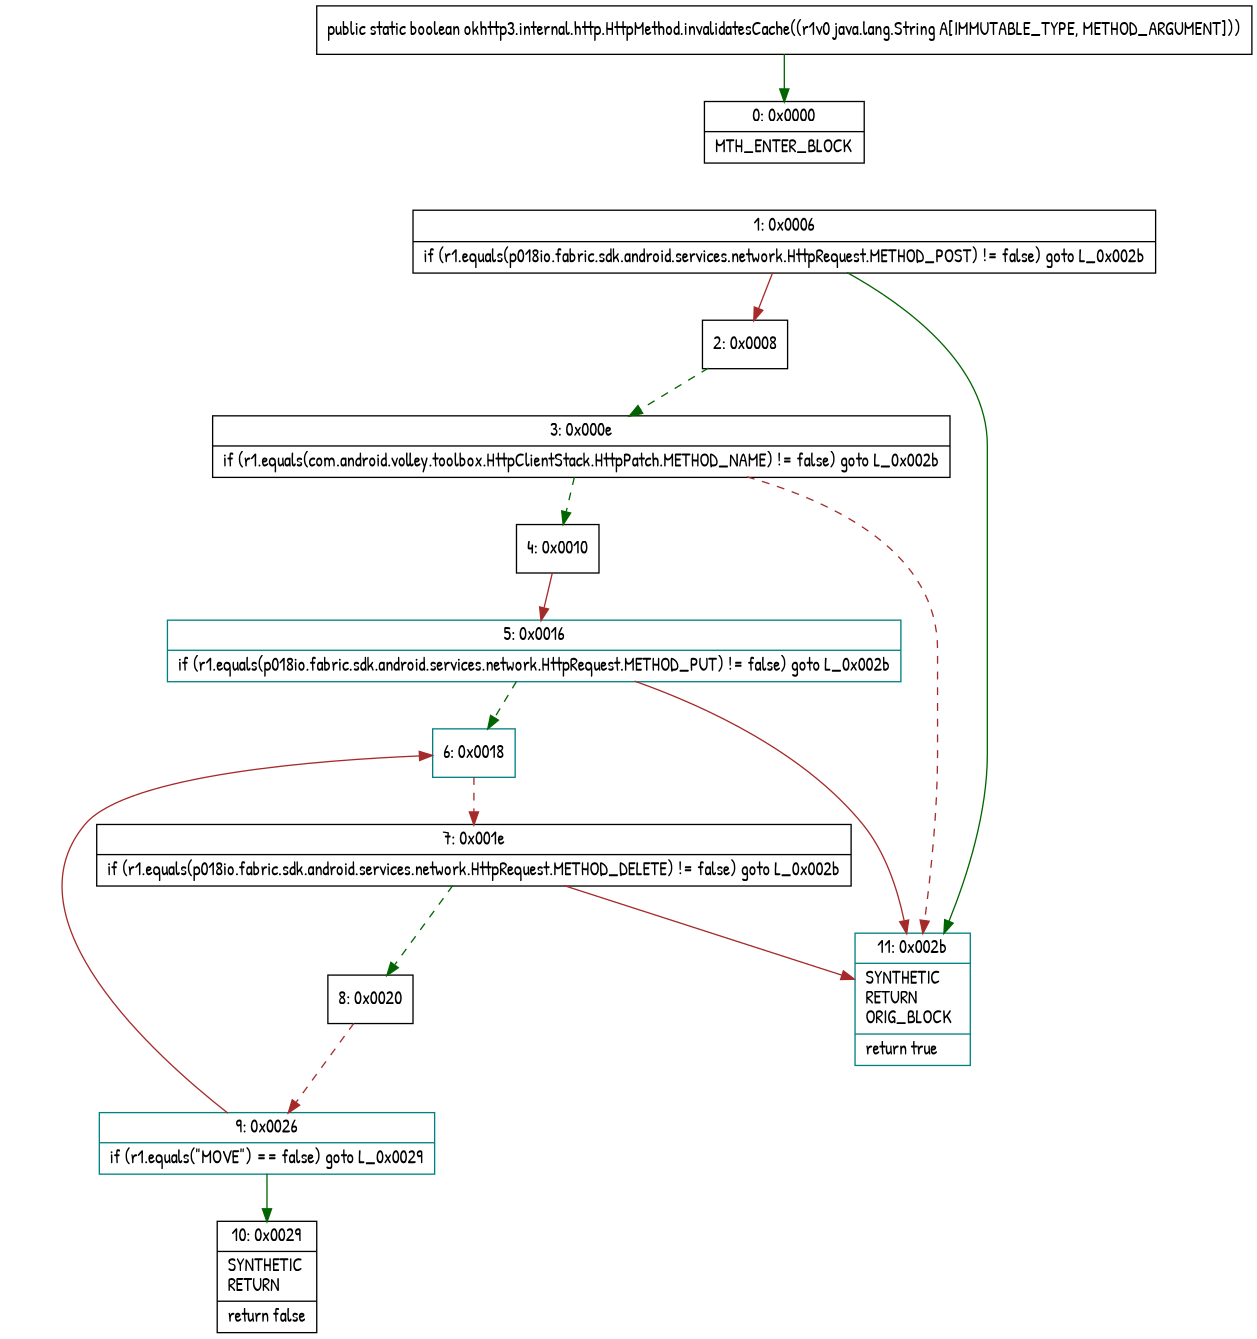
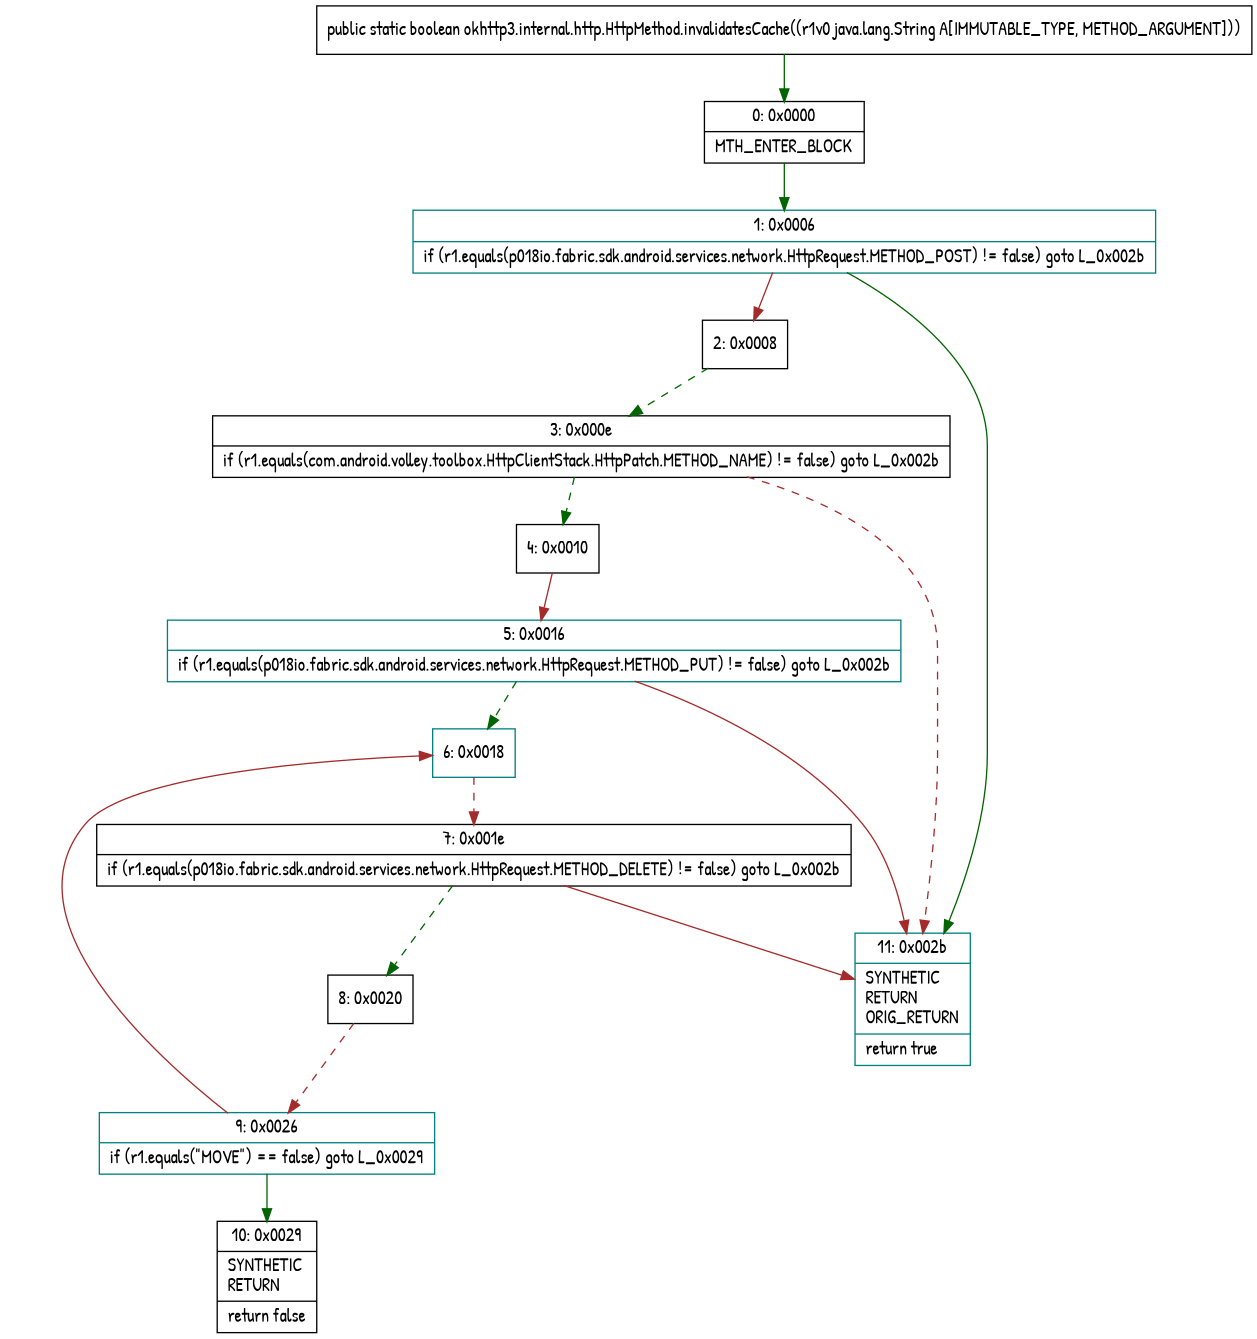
none -> (784, 180)
(784, 242) -> (784, 242)
(909, 1018) -> (913, 1018)
